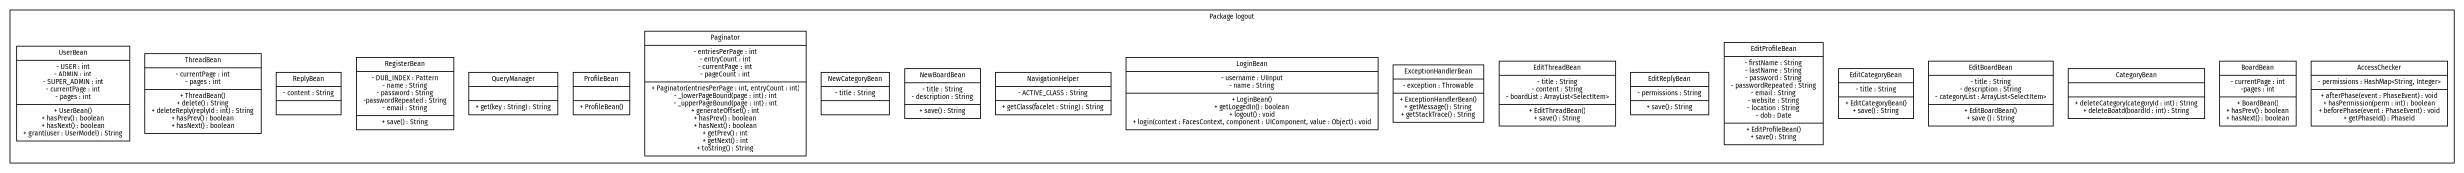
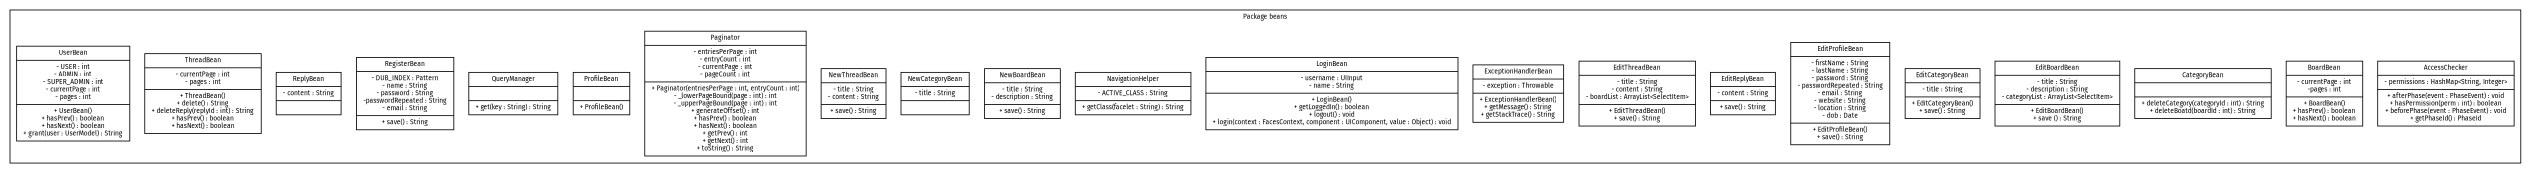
(1232, 17) -> (1265, 17)
(1670, 93) -> (1743, 93)
none -> (854, 94)
